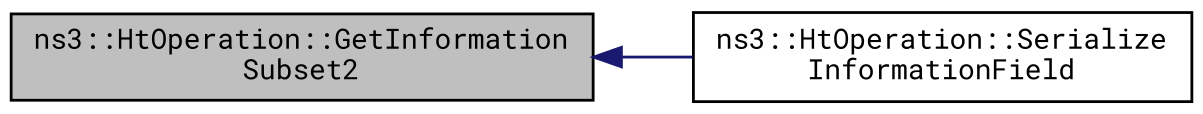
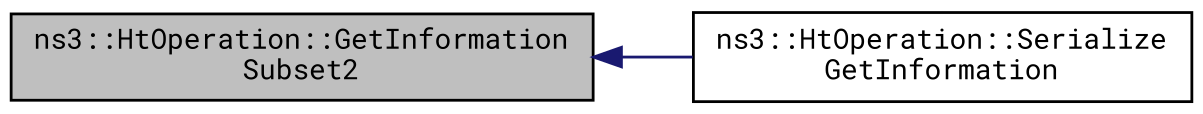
(943, 57) -> (943, 57)
